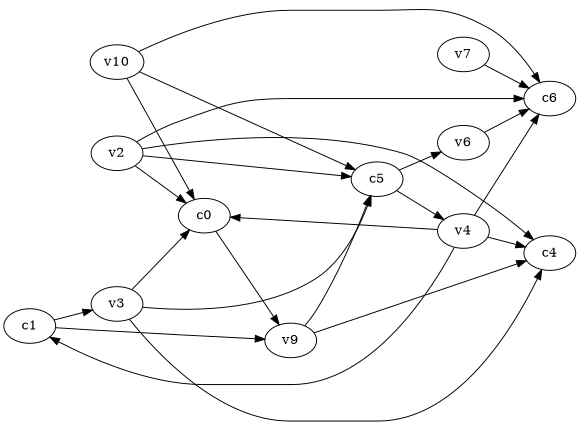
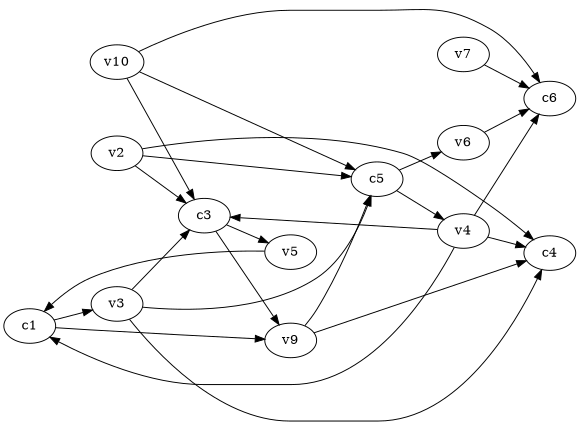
(321, 99) -> none
(204, 216) -> (204, 216)
none -> (291, 252)
